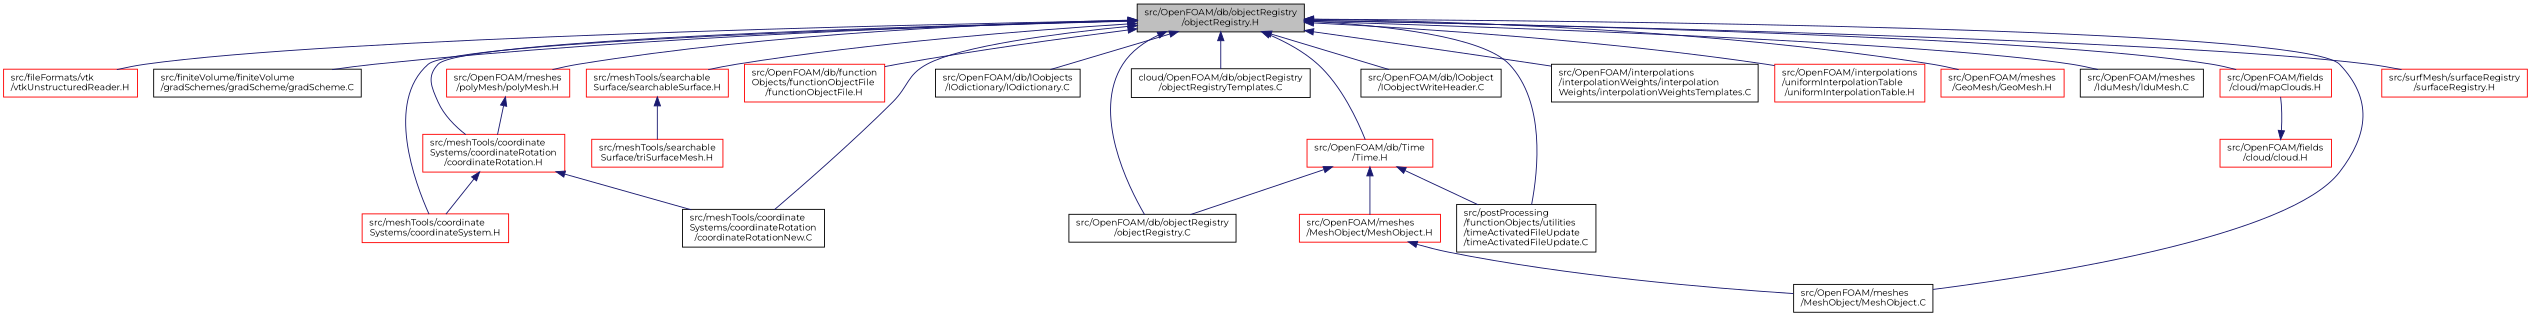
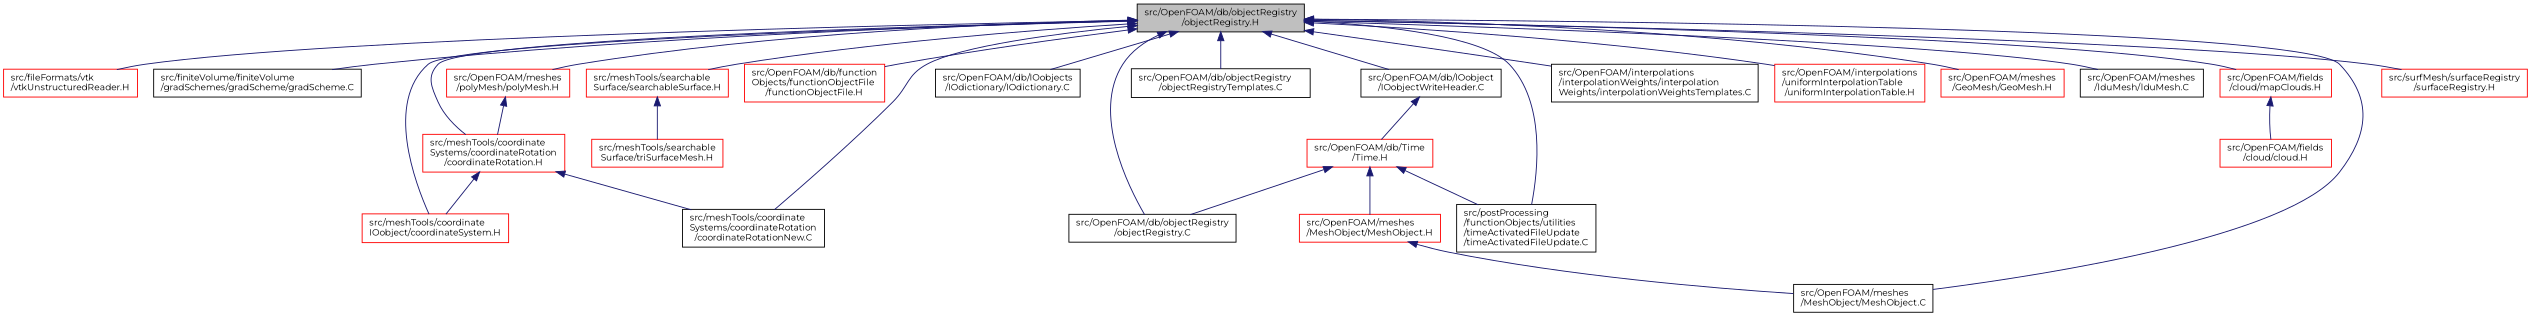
(1329, 76) -> (1397, 122)
(1221, 83) -> (1221, 83)
(2282, 114) -> (2270, 123)
(435, 228) -> (435, 228)
